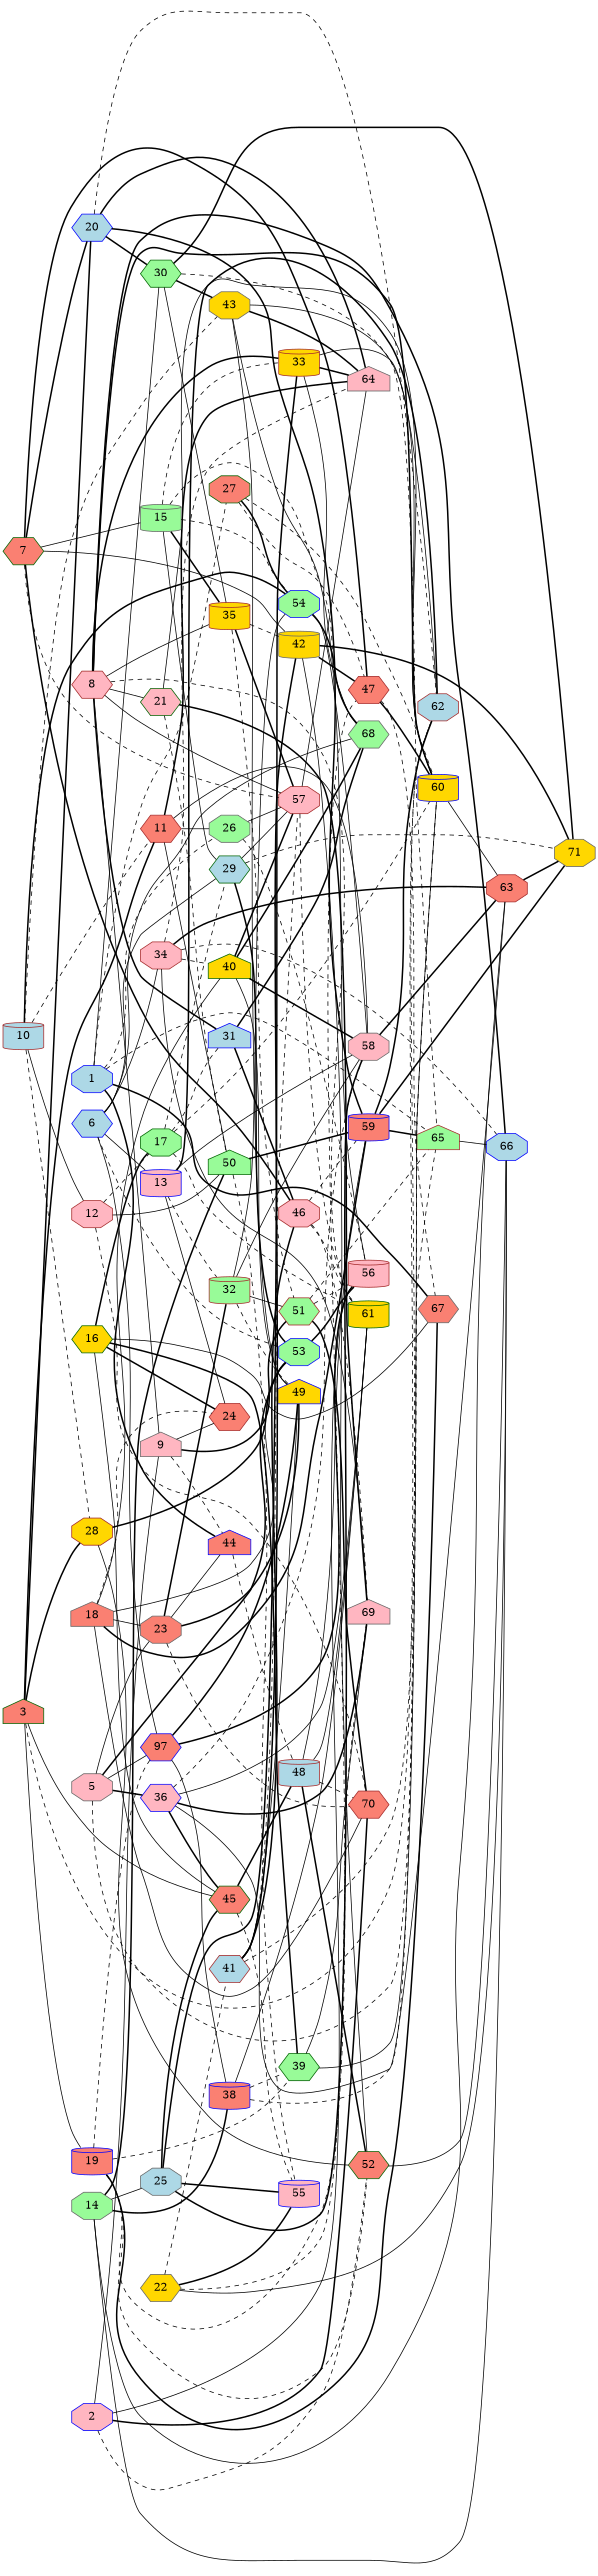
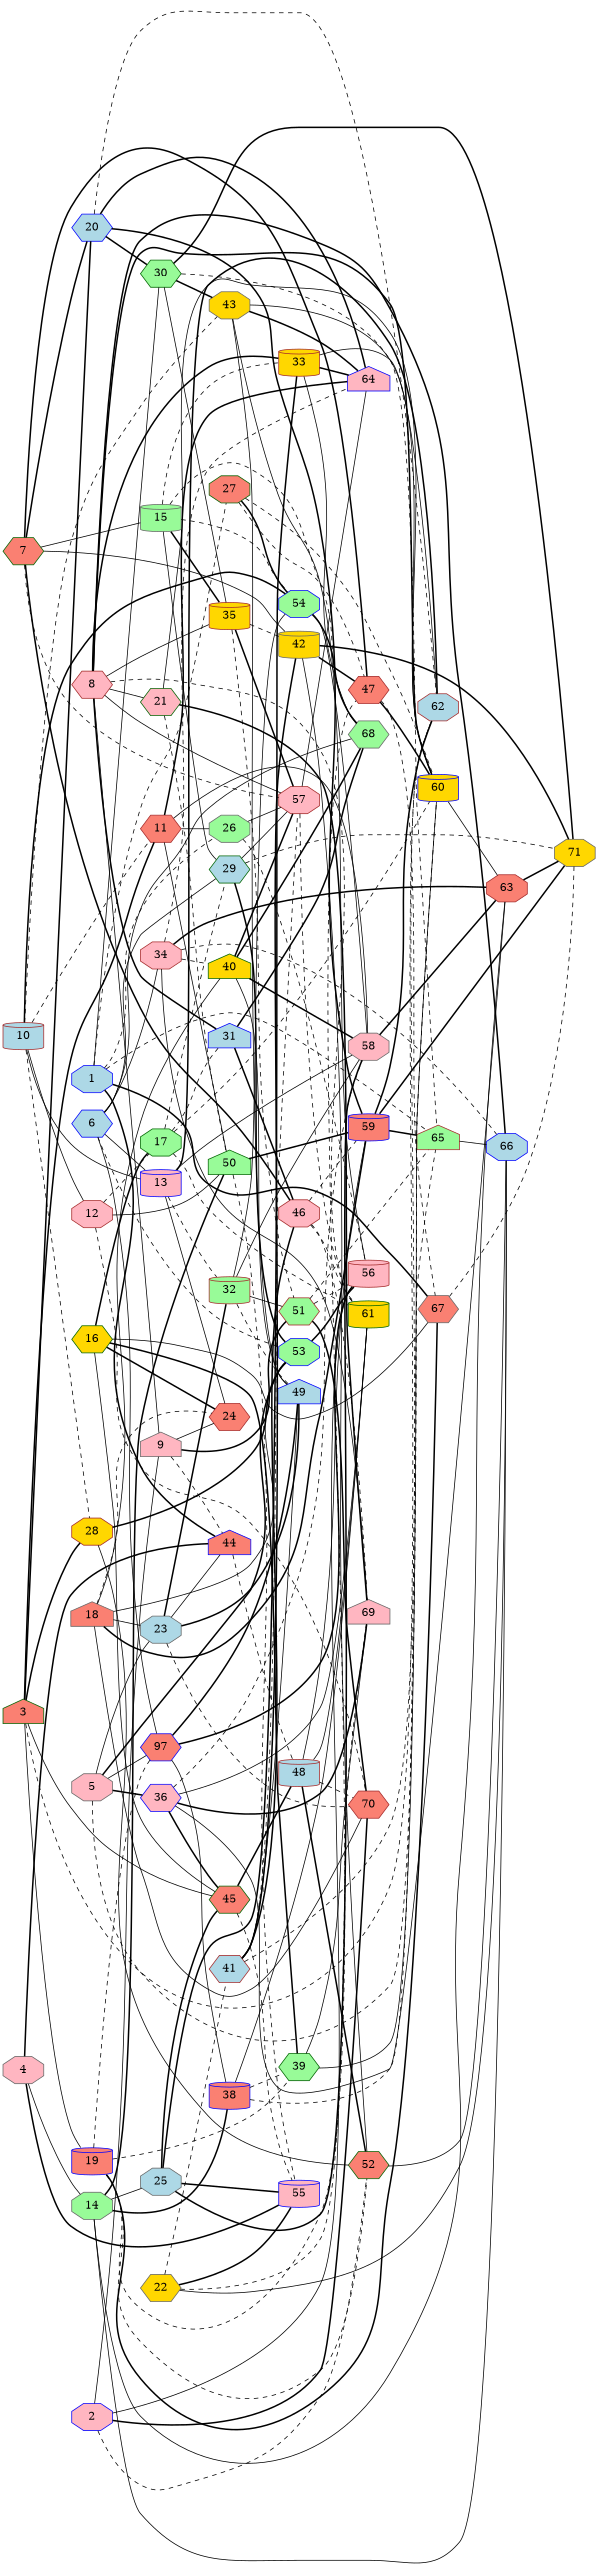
(369, 380) -> (369, 380)
none -> (549, 1093)
none -> (65, 1137)
(299, 1393) -> (299, 1393)
(161, 1630) -> (161, 1630)
none -> (23, 2070)
